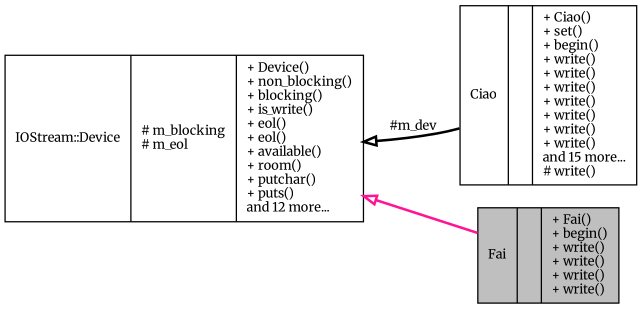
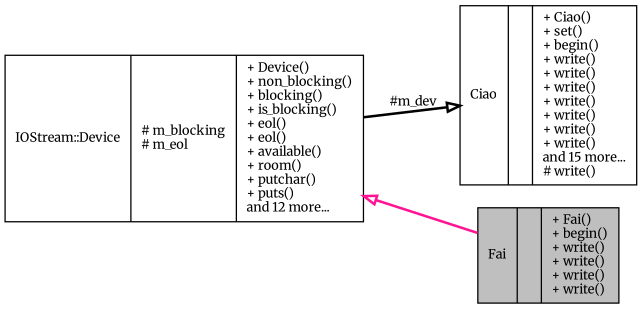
(280, 110) -> (292, 110)
(418, 136) -> (405, 112)
